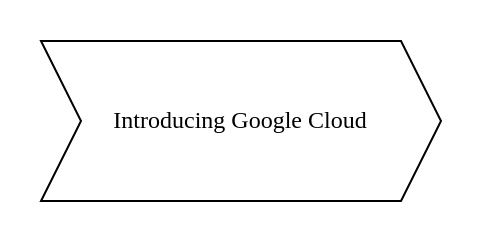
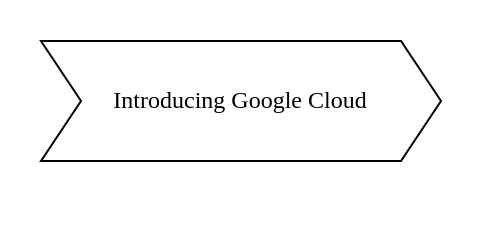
(241, 121) -> (241, 101)
